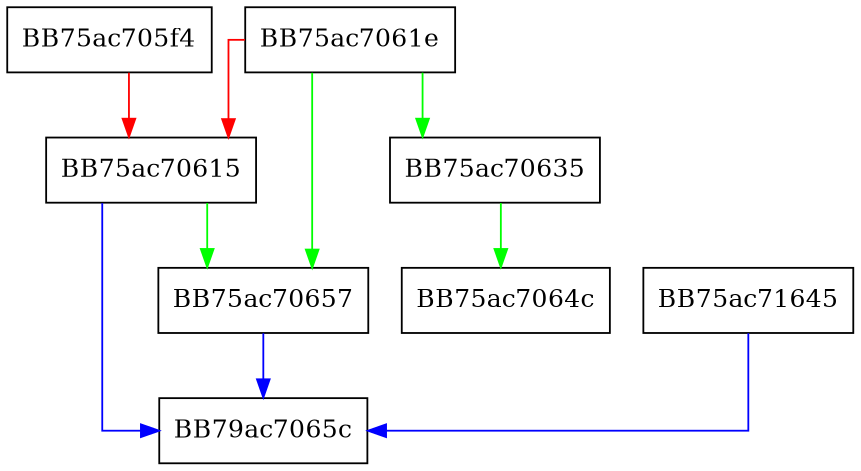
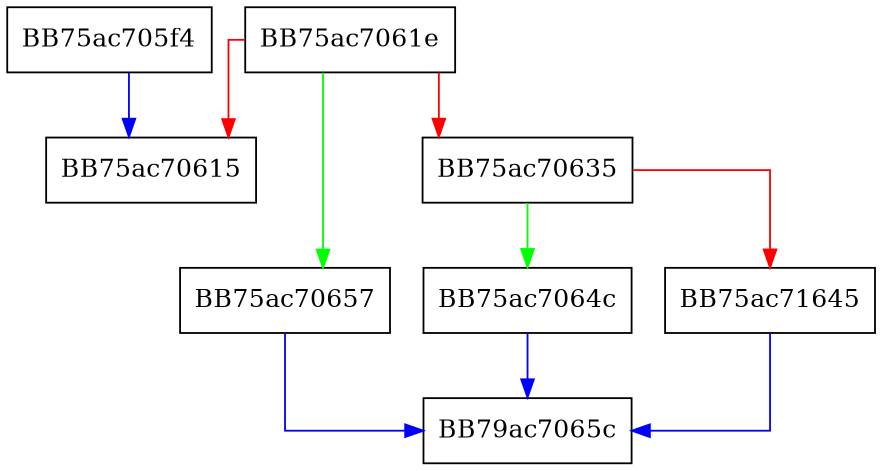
(129, 96) -> (129, 96)
(423, 96) -> (439, 96)
none -> (741, 170)
(207, 226) -> none
(102, 336) -> (528, 356)
